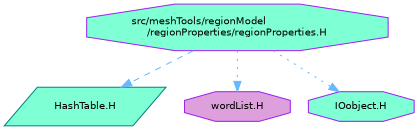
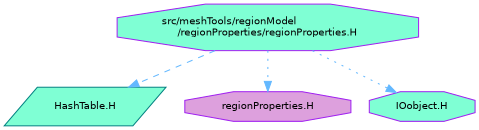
(237, 107) -> (268, 107)
